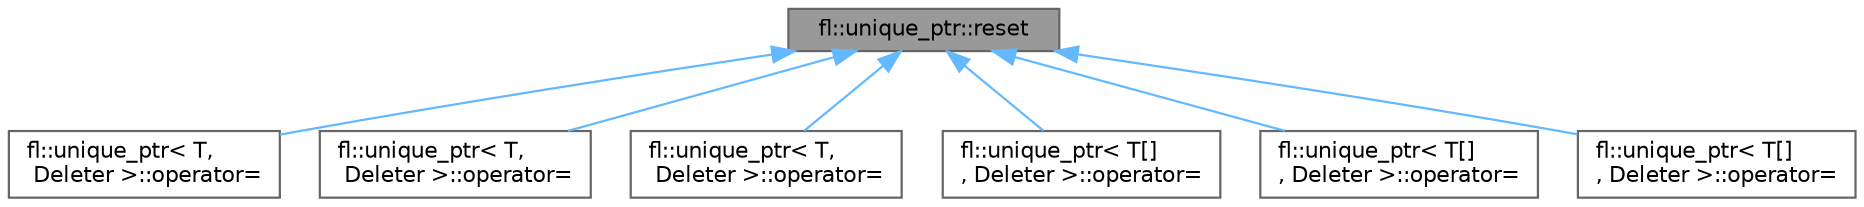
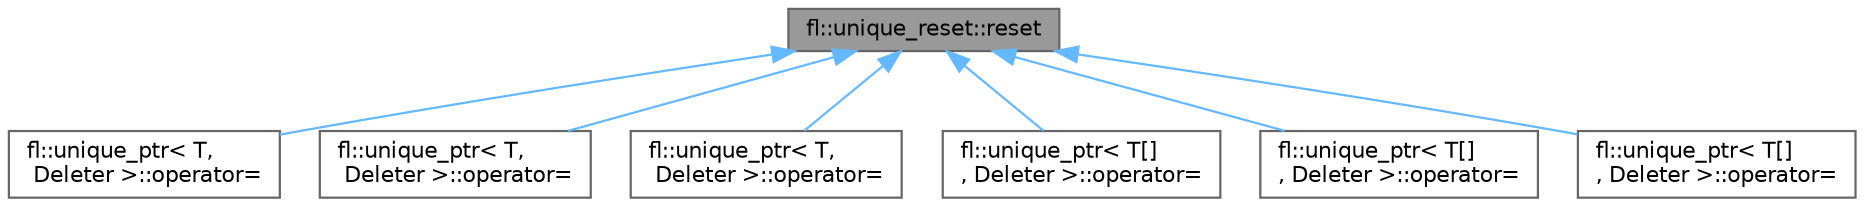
(924, 30) -> (924, 30)
